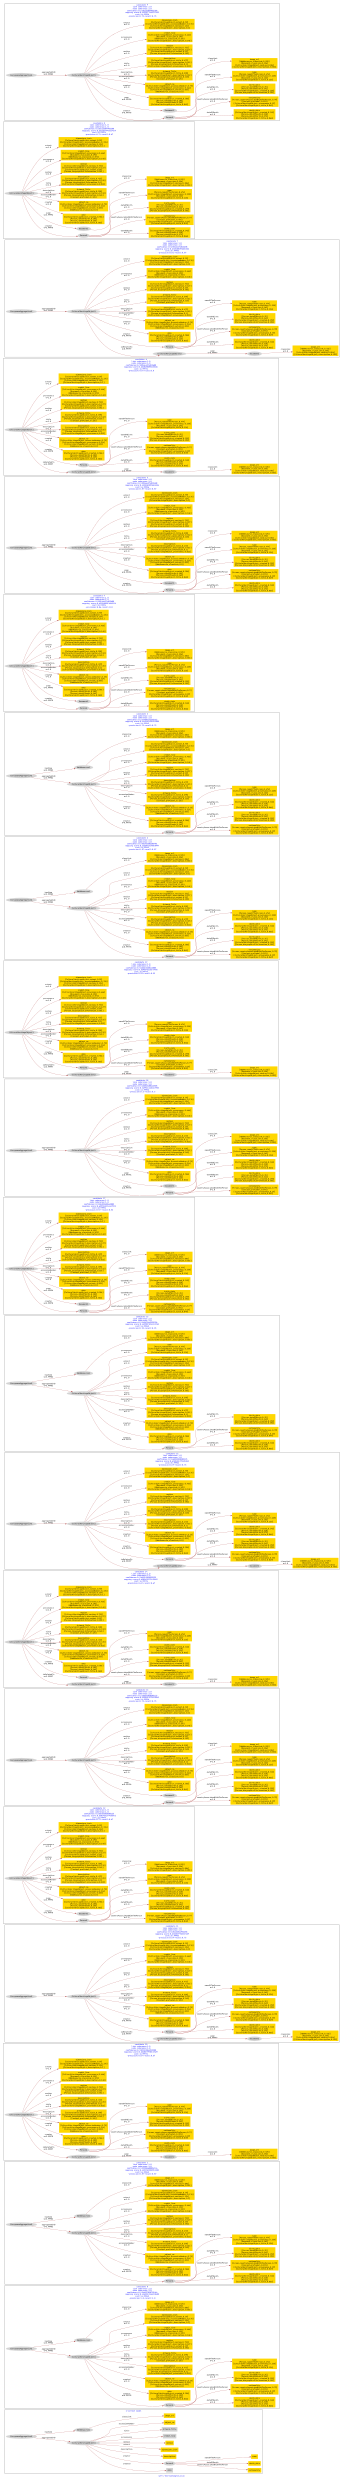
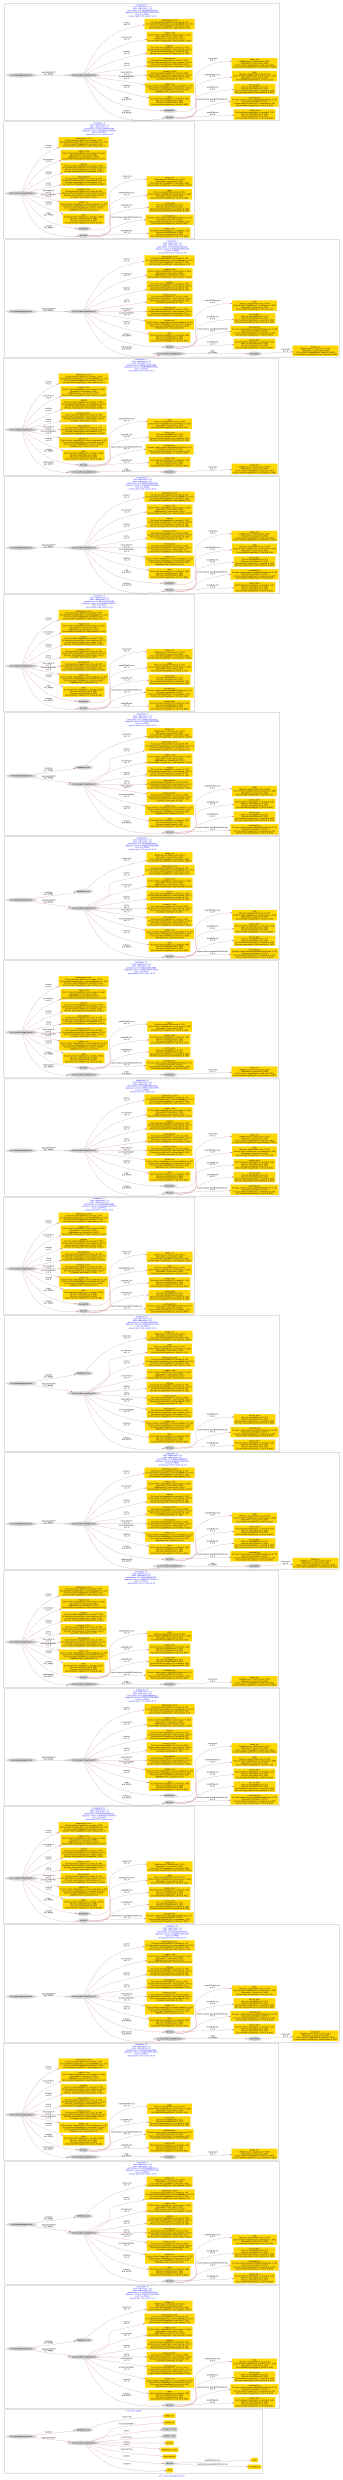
(255, 2463) -> none
(170, 2470) -> (170, 2470)
